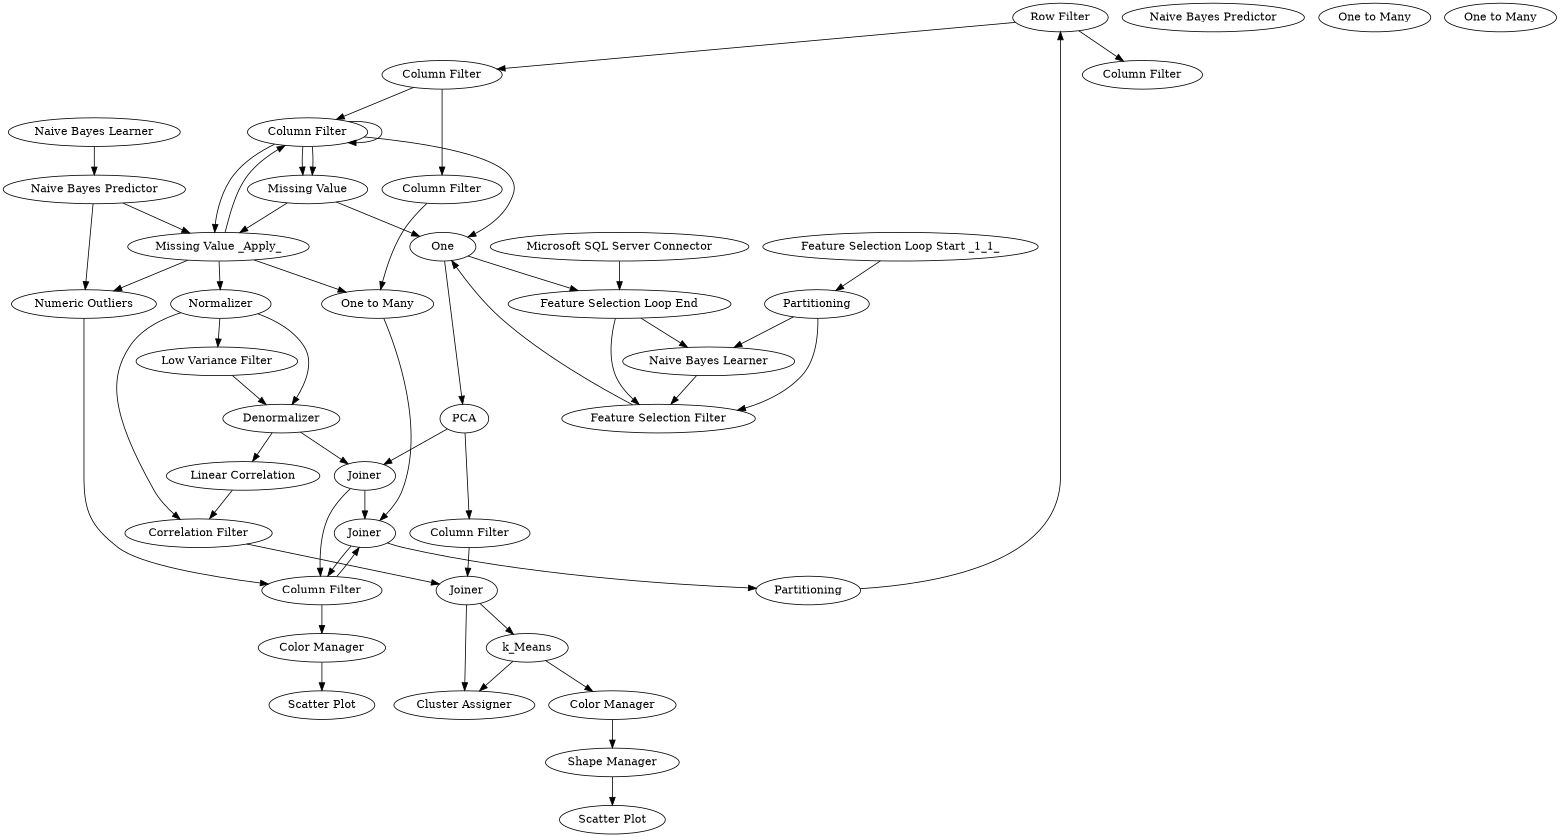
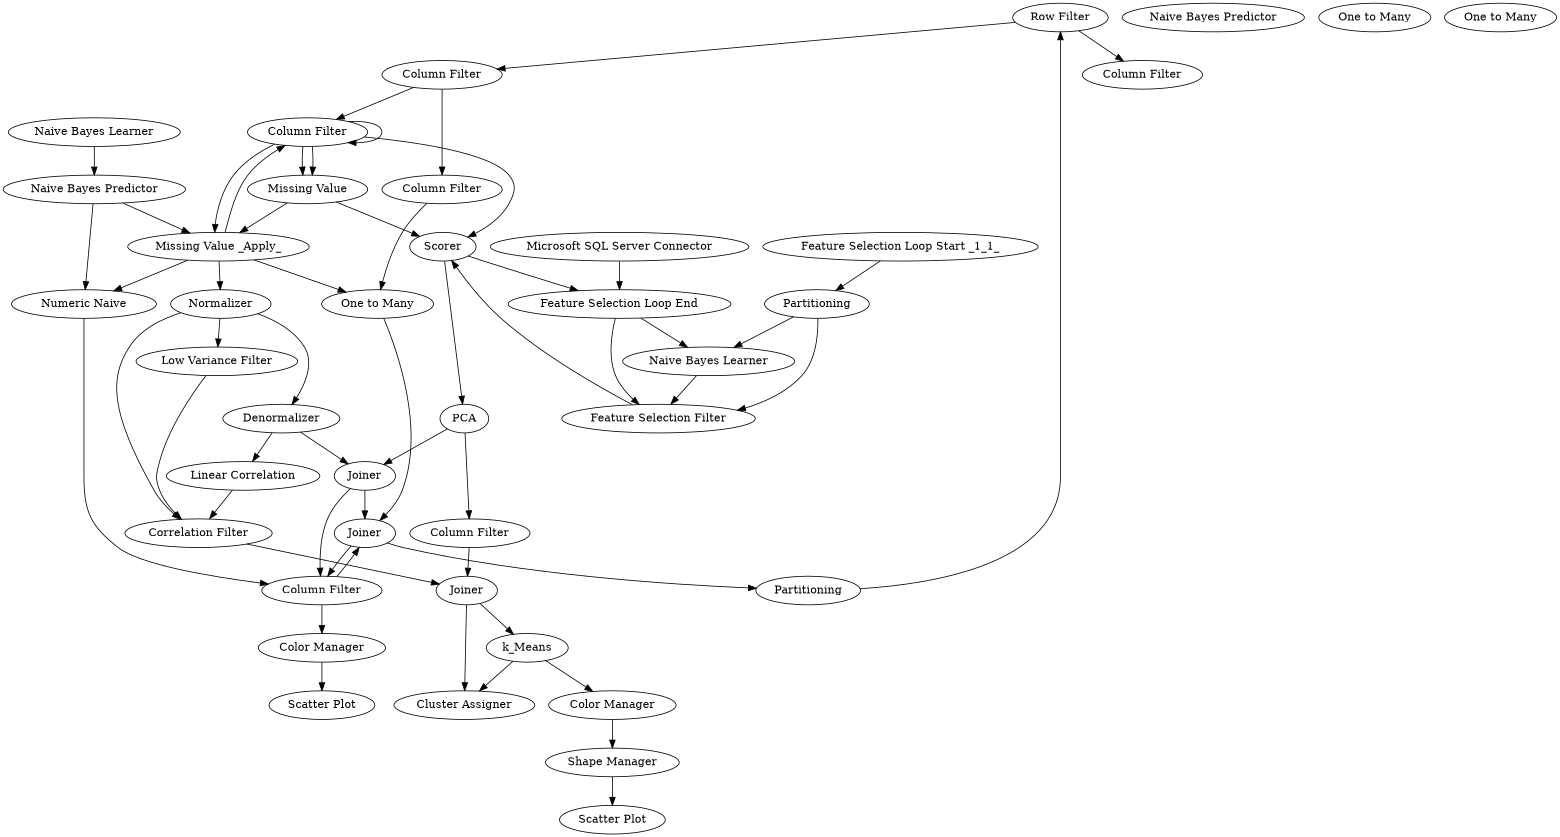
(443, 247) -> (443, 247)
(84, 304) -> (84, 304)
(246, 387) -> (166, 442)
